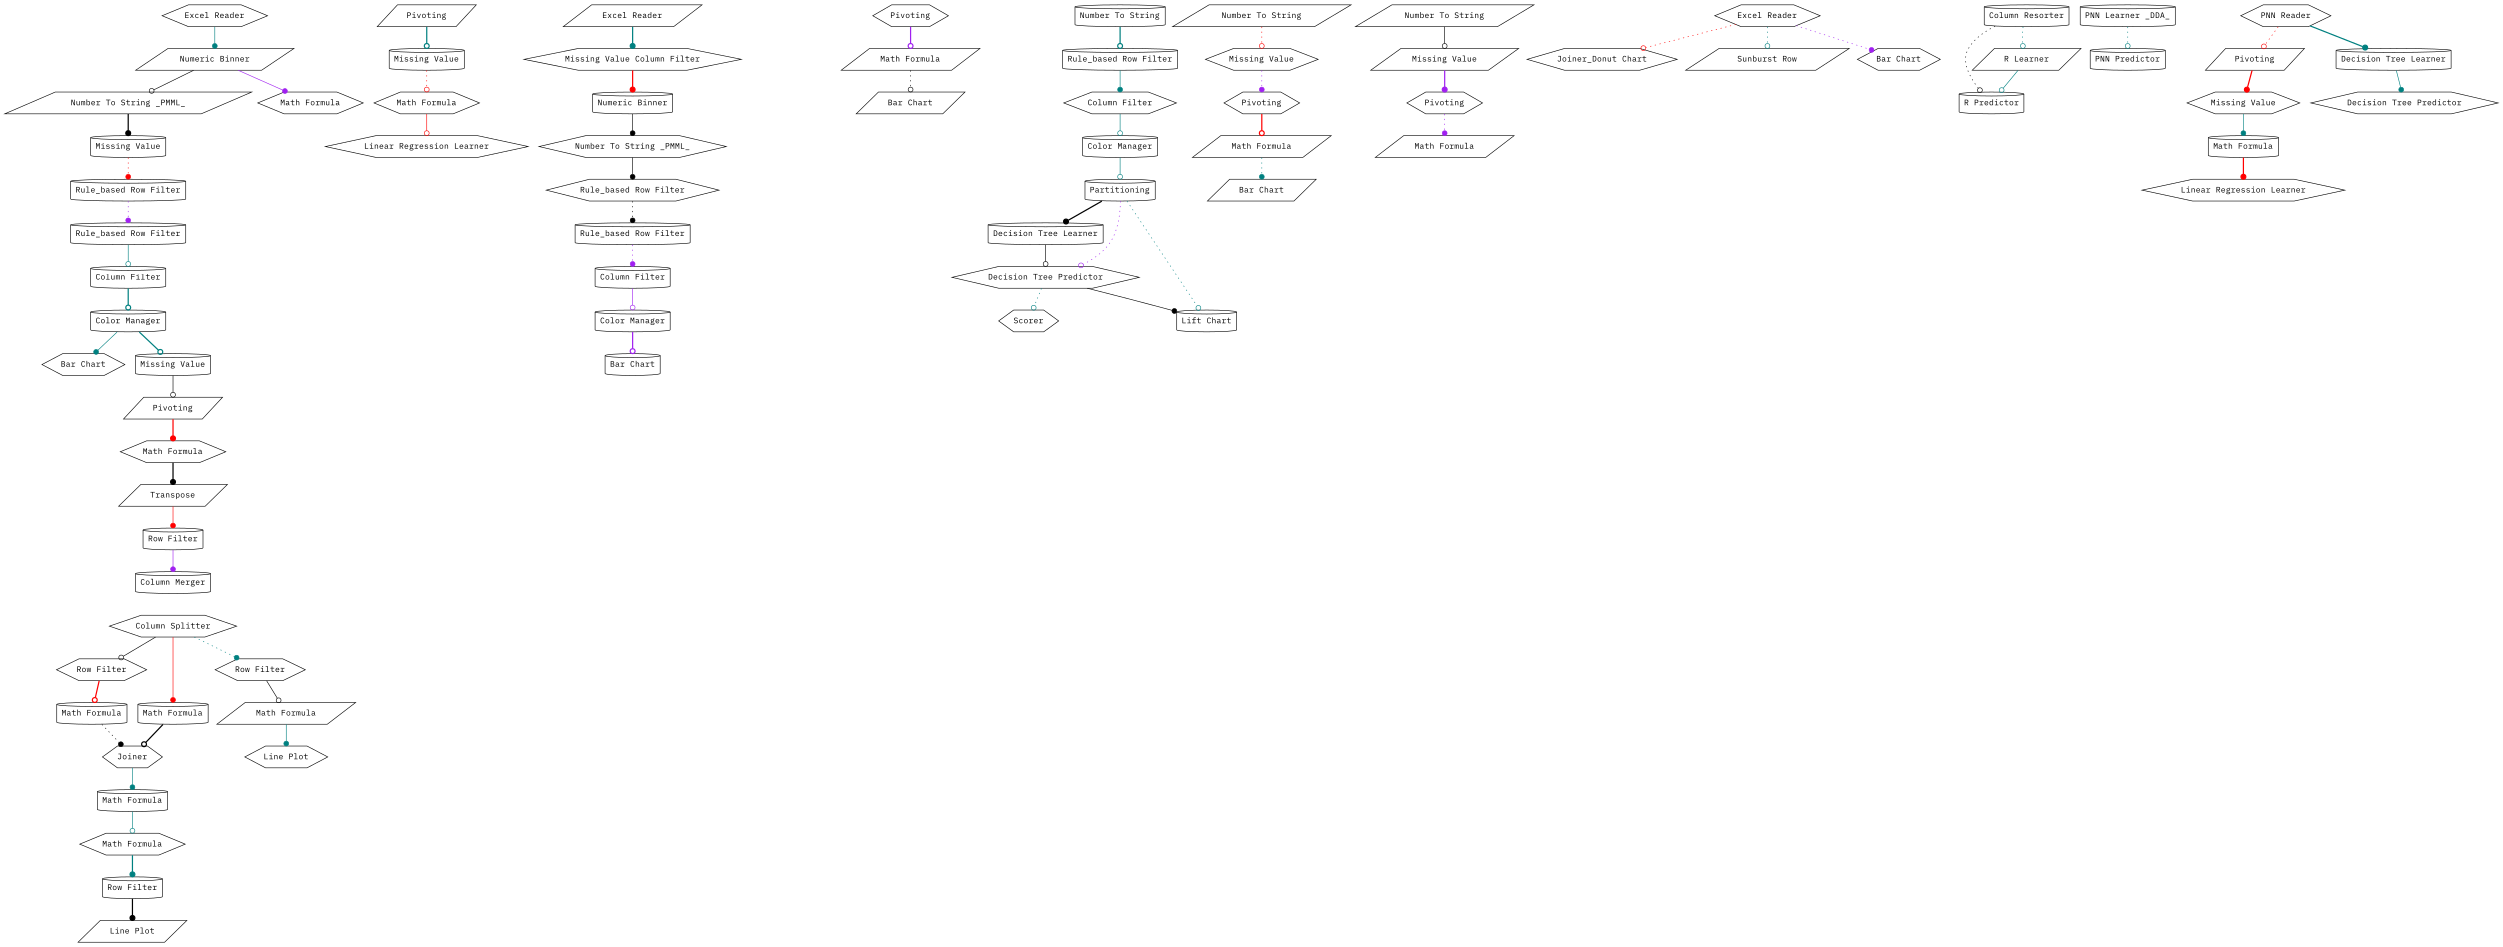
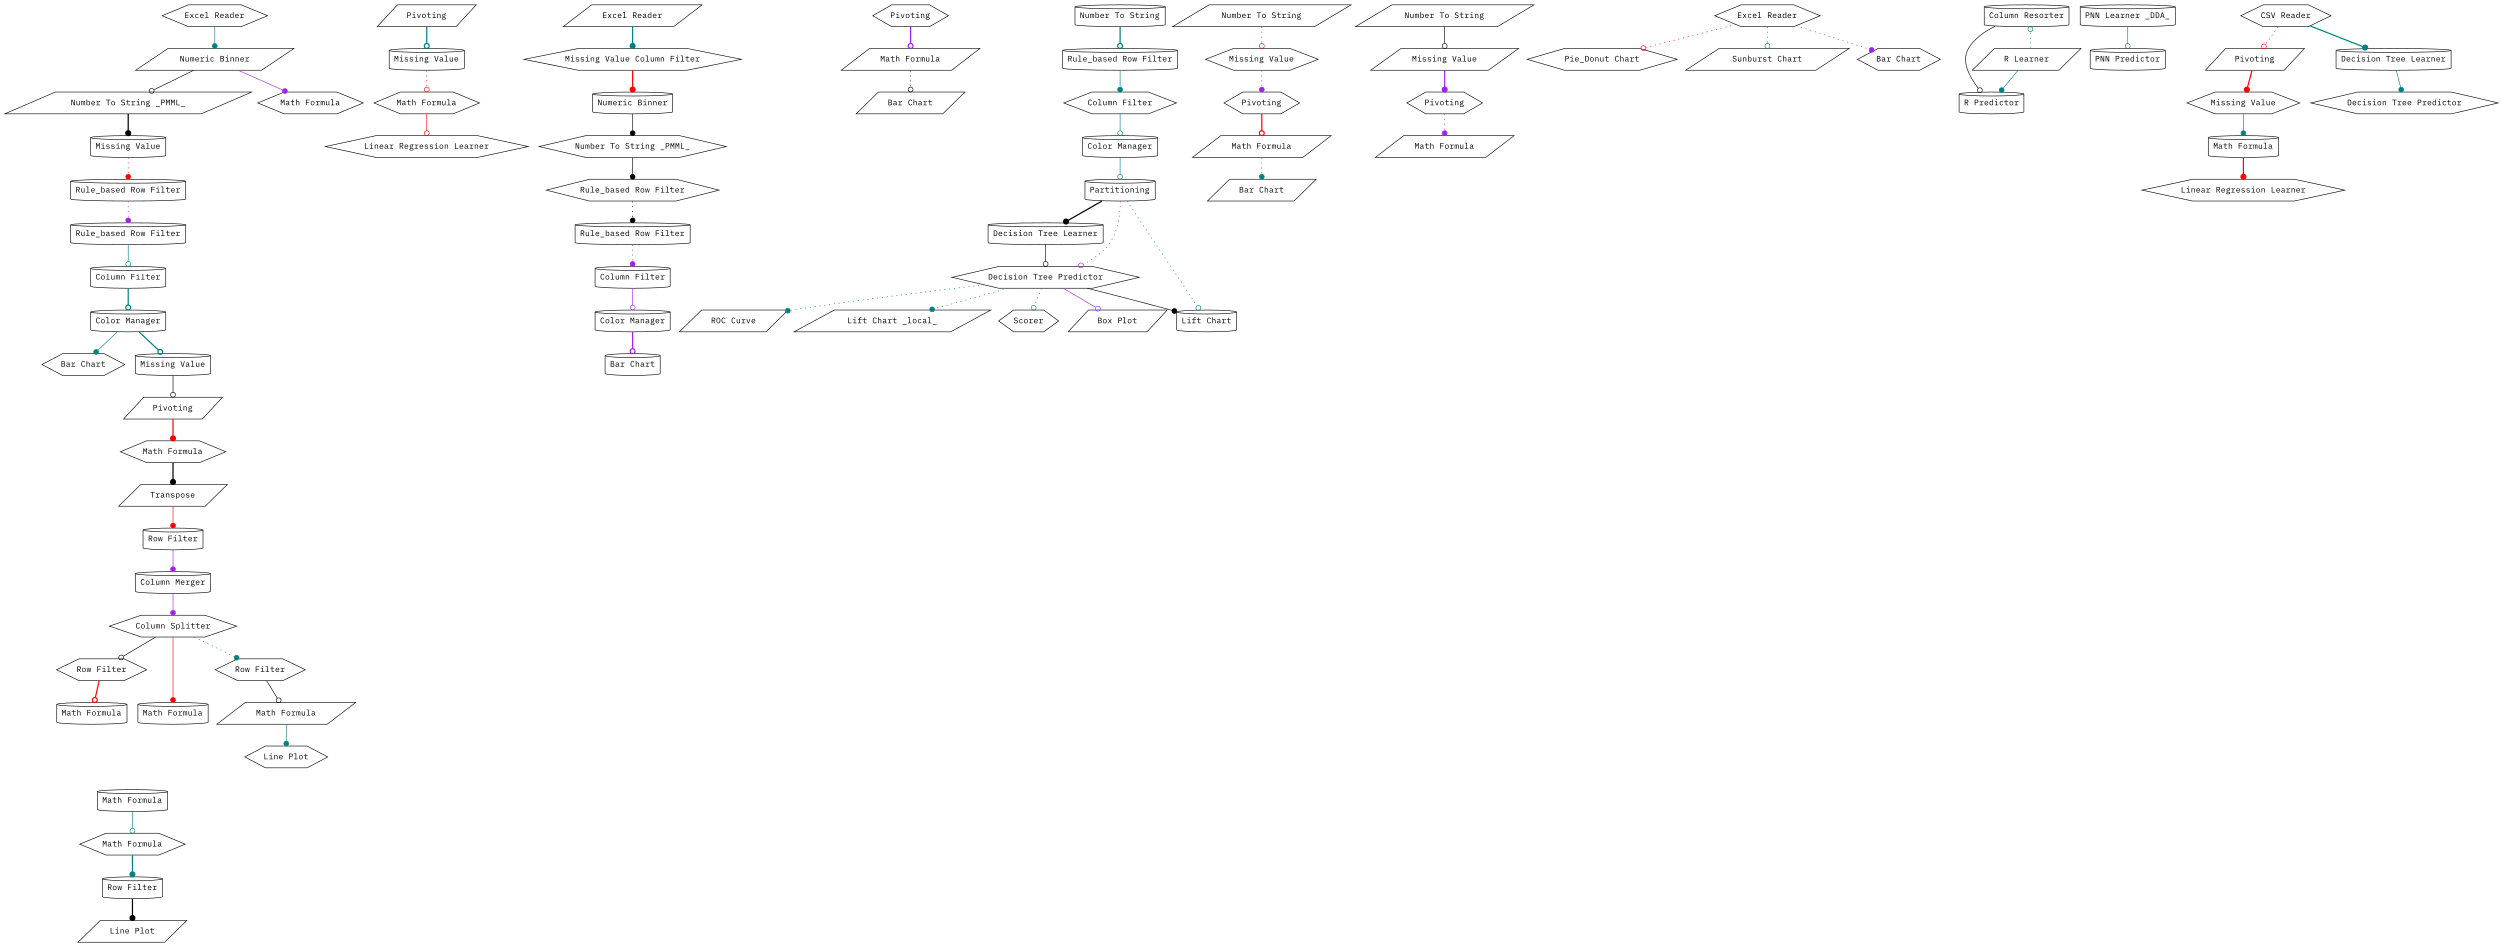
(2286, 16) -> (2286, 16)
(2023, 35) -> (2031, 40)
(2128, 35) -> (2128, 35)
(1967, 52) -> (1967, 52)
(1602, 59) -> (1602, 59)
(1767, 59) -> (1767, 59)
(2011, 79) -> (2011, 79)
none -> (734, 321)
none -> (892, 321)
none -> (1118, 321)
none -> (173, 602)
(132, 757) -> none
